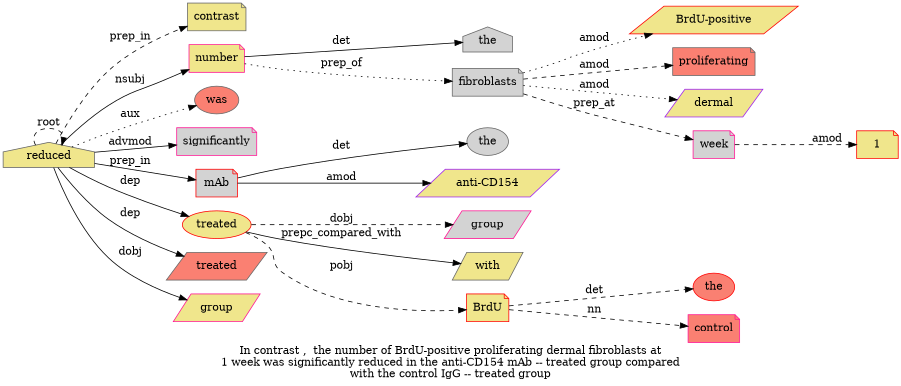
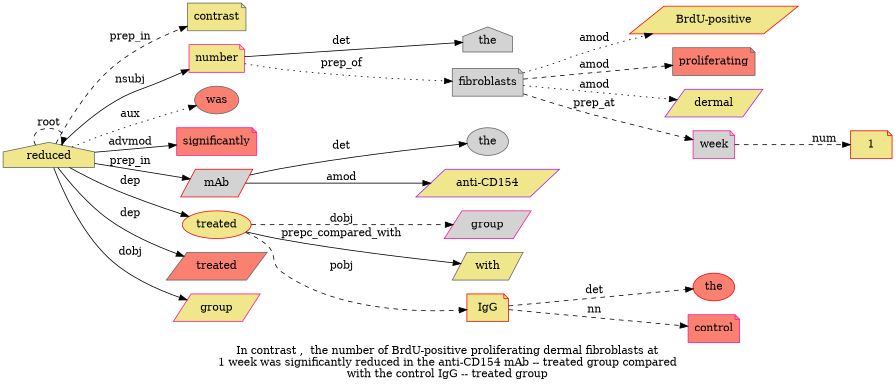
(827, 139) -> (824, 139)
(217, 142) -> (217, 142)
(217, 183) -> (217, 183)
(488, 308) -> (488, 308)
